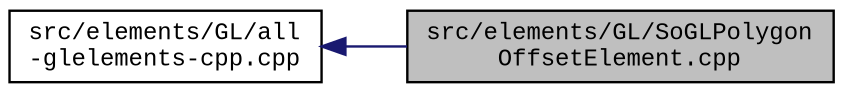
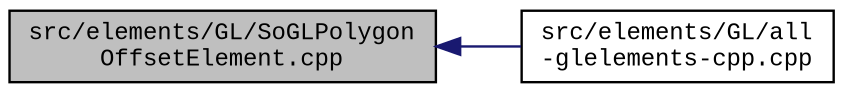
(376, 46) -> (491, 46)
